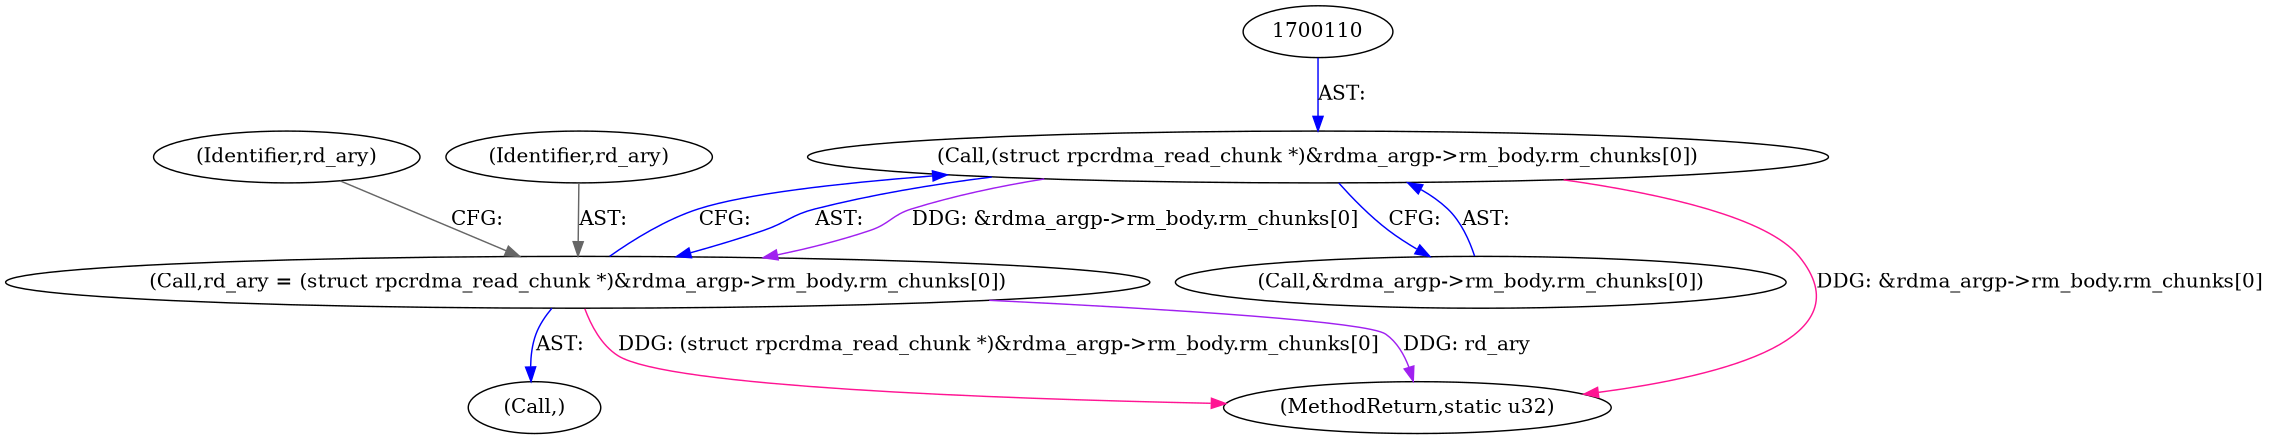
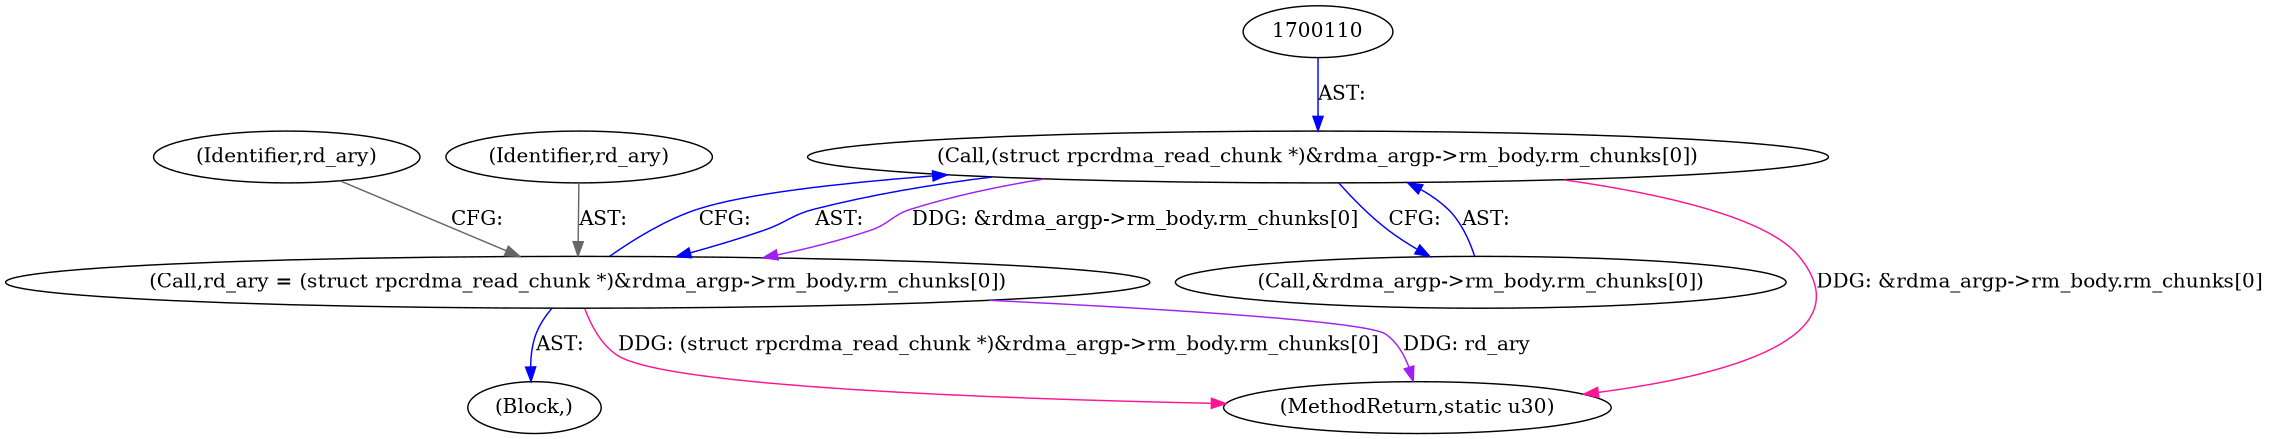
(535, 408) -> (535, 408)
(1417, 408) -> (1417, 408)
